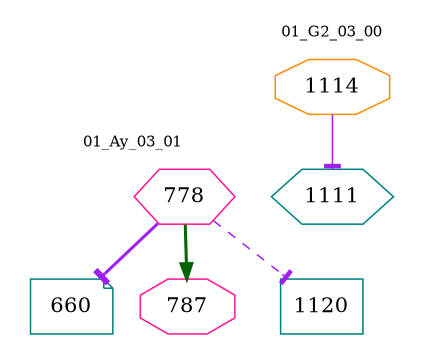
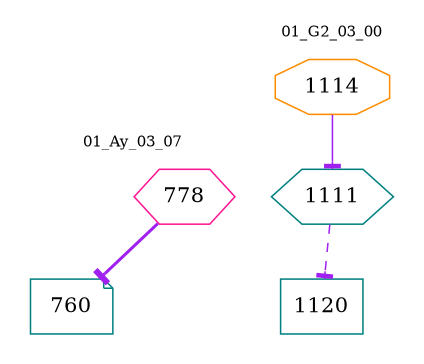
(133, 143) -> (133, 143)
(238, 240) -> (327, 248)
(72, 307) -> (72, 307)
(188, 307) -> none
